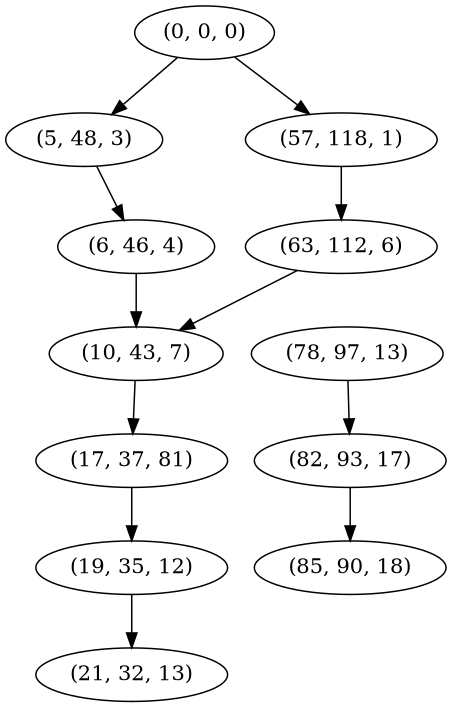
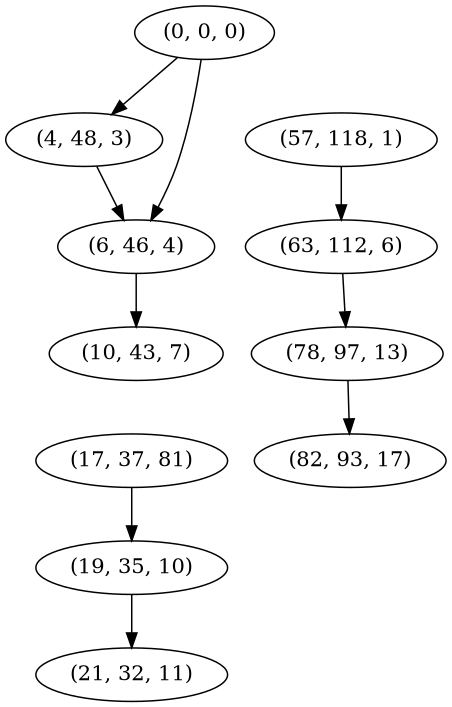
(266, 81) -> (186, 135)
(84, 140) -> (84, 140)
(245, 297) -> (344, 293)
(134, 400) -> none
(132, 568) -> (132, 568)
(350, 568) -> none
(132, 675) -> (132, 675)
